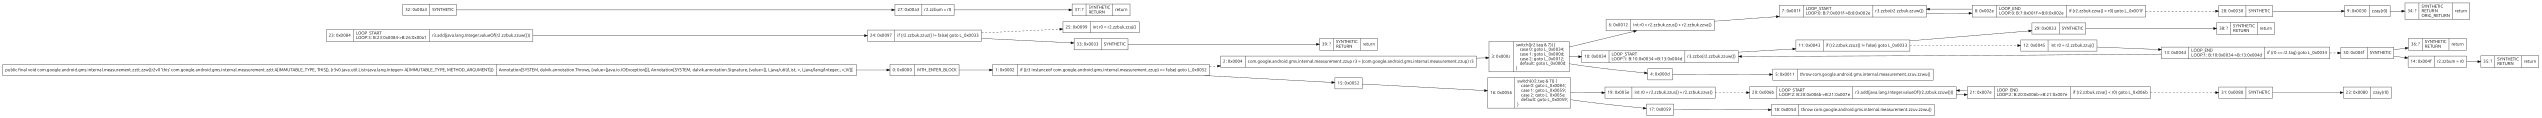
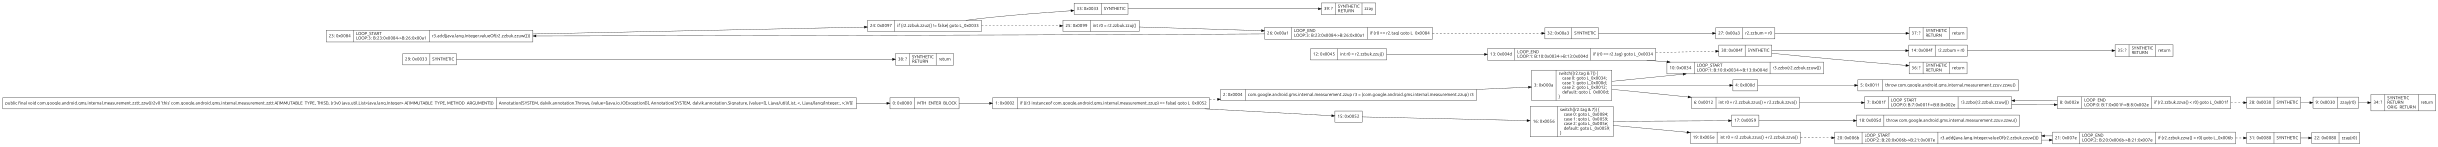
none -> (1349, 33)
(1369, 44) -> (1369, 9)
(1853, 46) -> none
